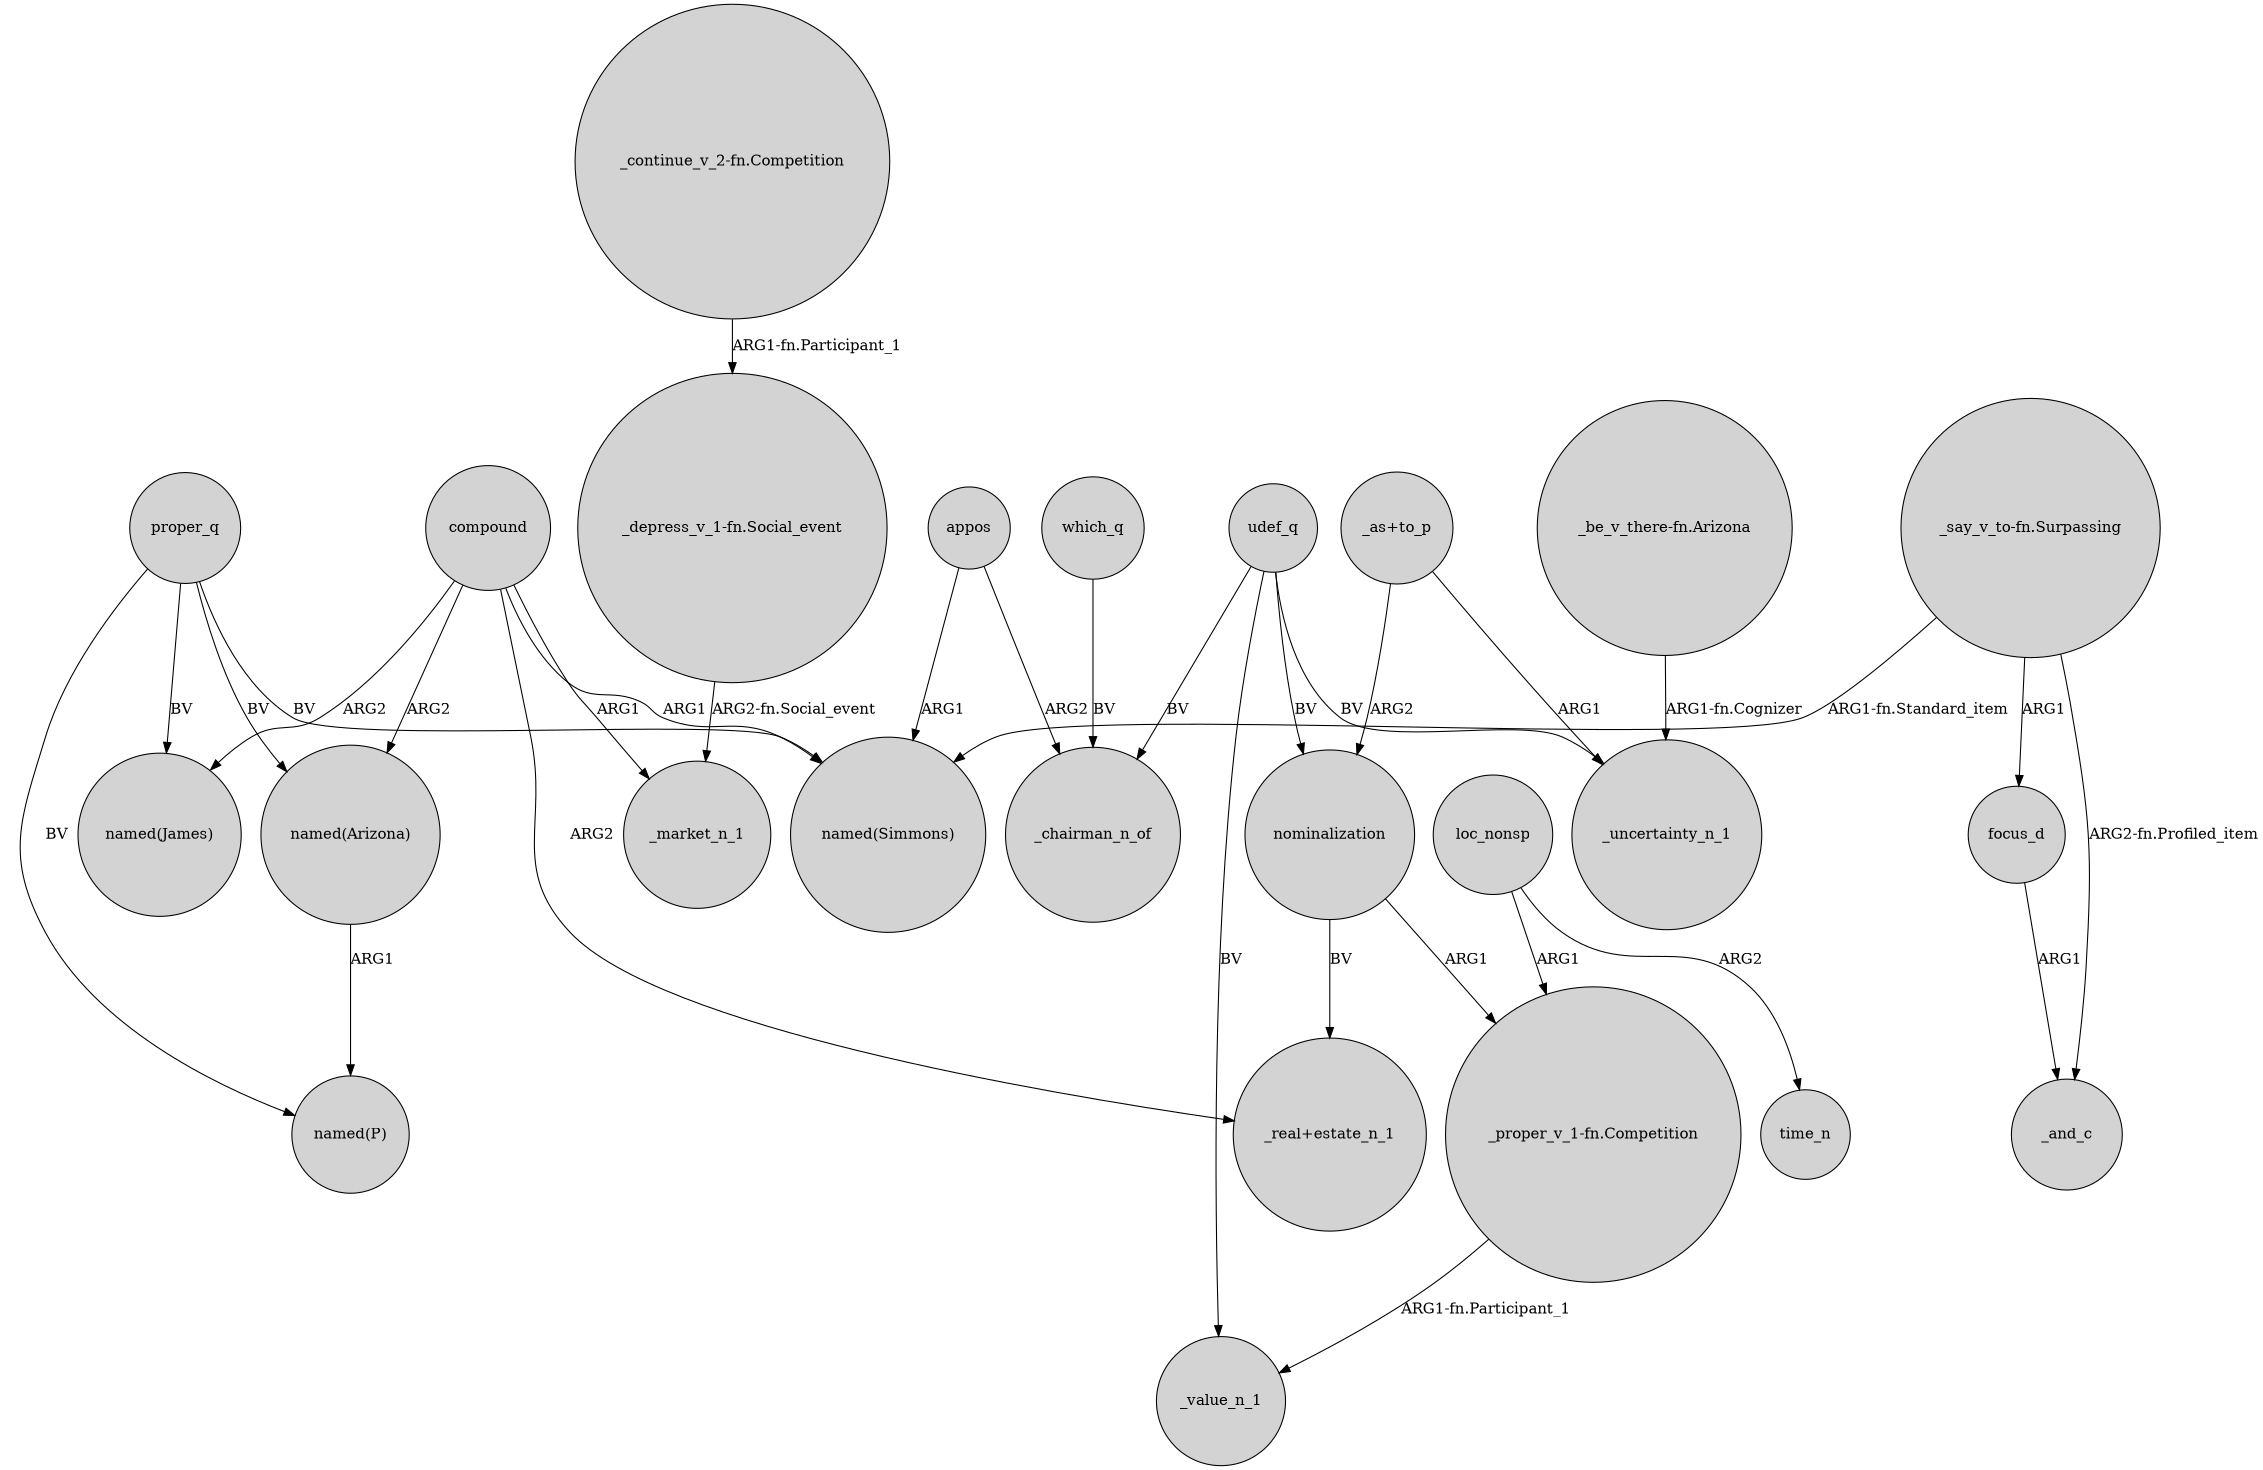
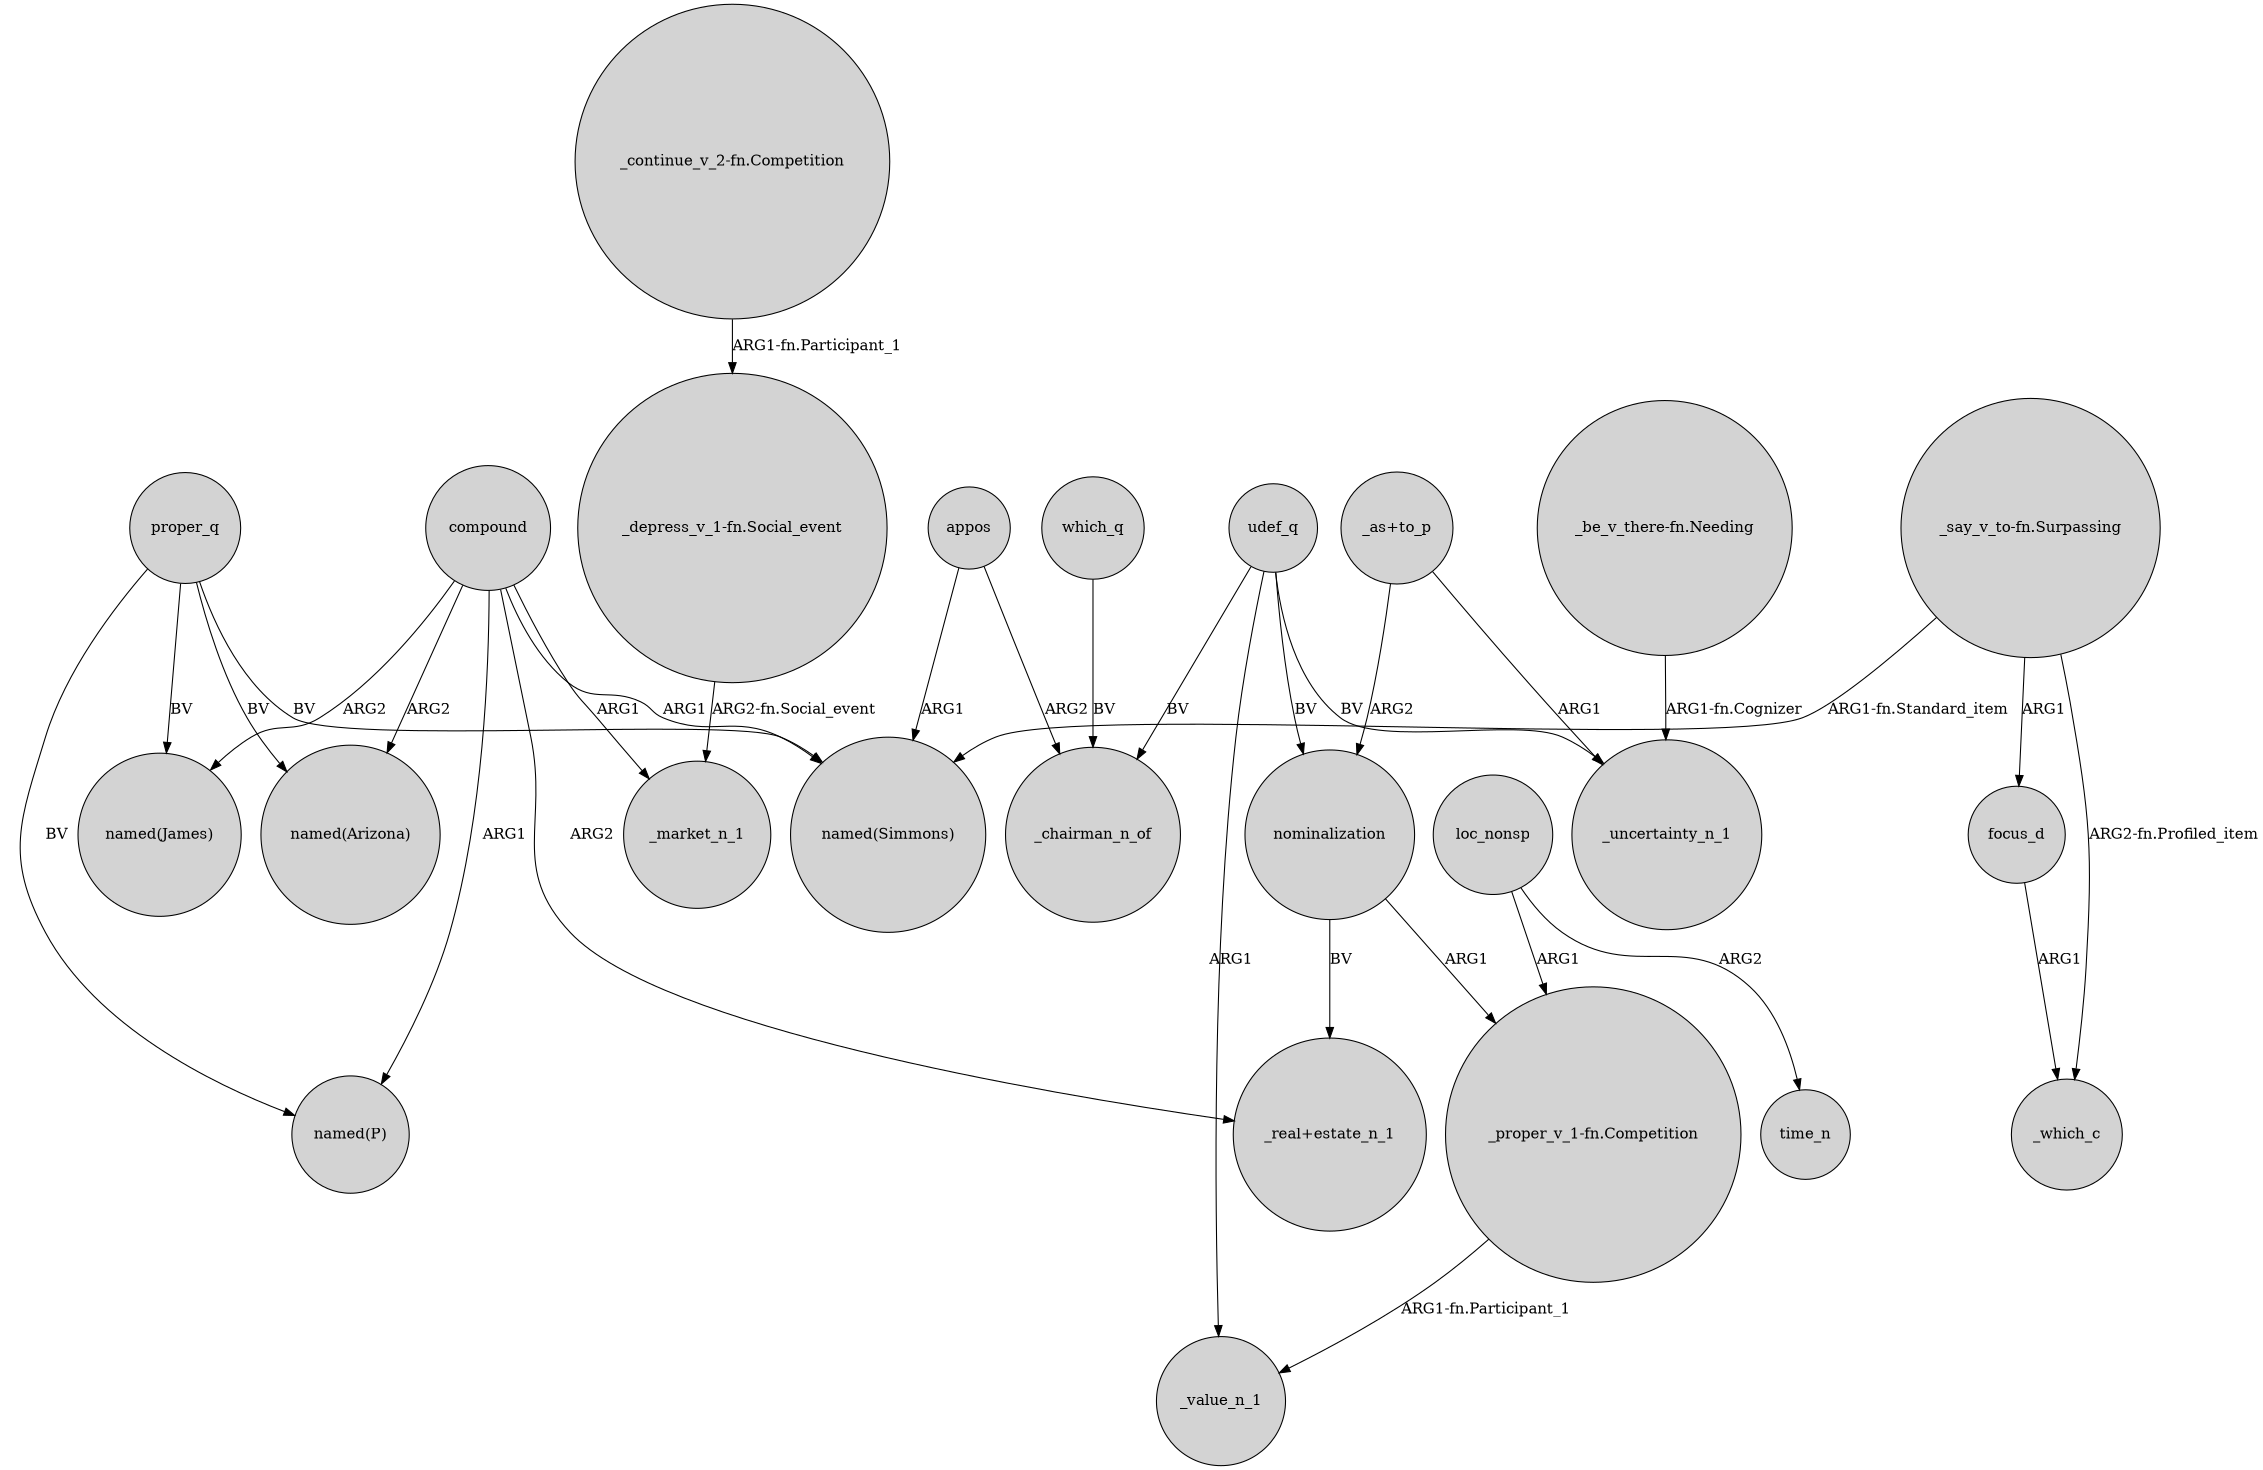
(1665, 528) -> (1665, 528)
(1231, 960) -> (1231, 960)
(351, 994) -> (470, 840)
(2067, 1135) -> (2067, 1135)
